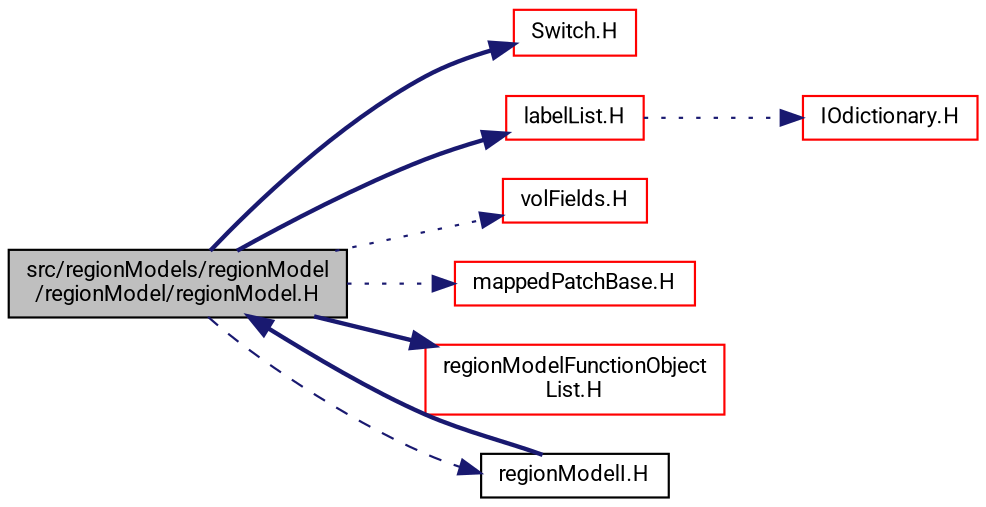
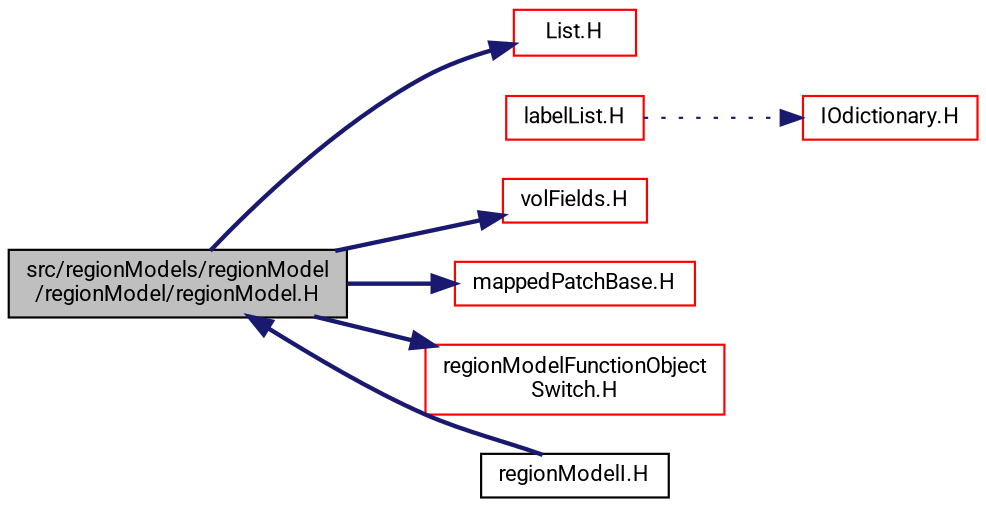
(575, 33) -> (575, 33)
(358, 189) -> none
(408, 236) -> (408, 236)
(390, 284) -> (390, 284)
(575, 380) -> (575, 380)
(328, 402) -> none
